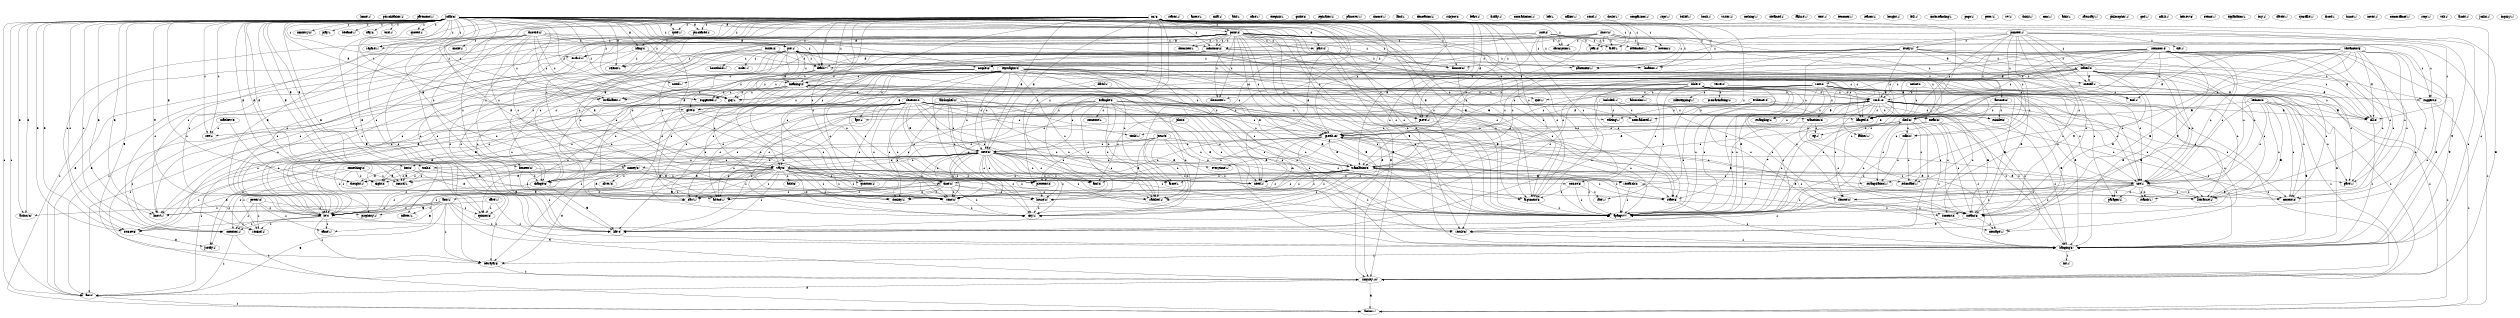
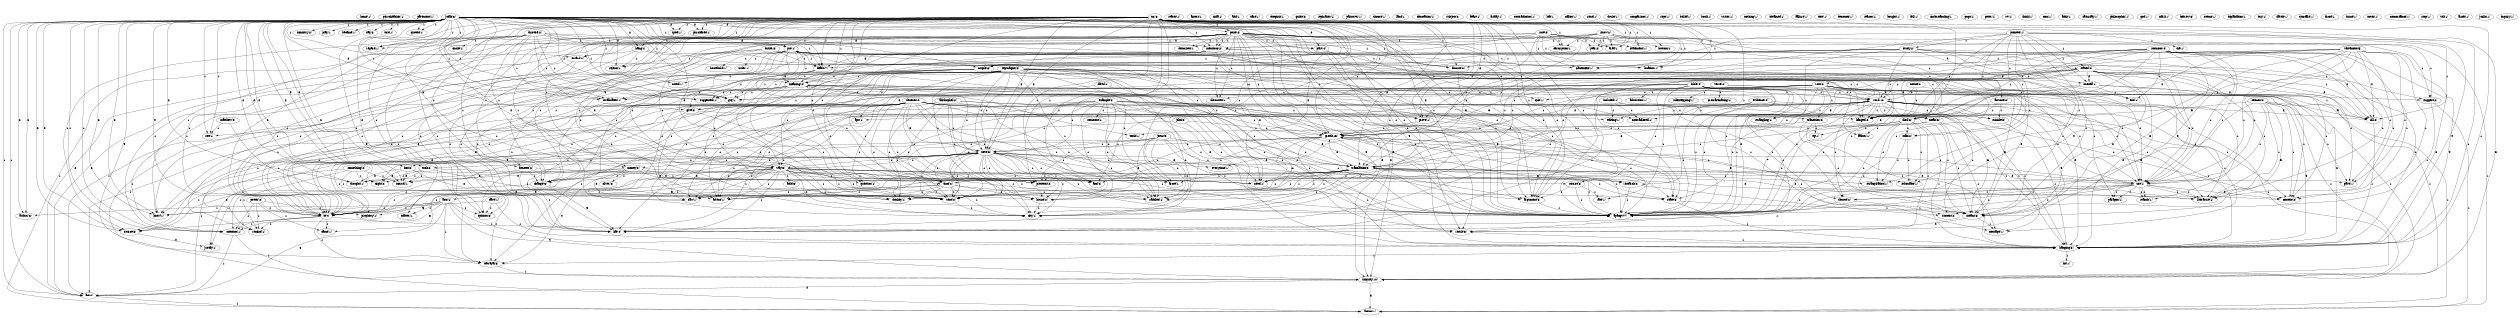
(1881, 124) -> (1876, 127)
(1119, 131) -> (1254, 128)
none -> (650, 148)
